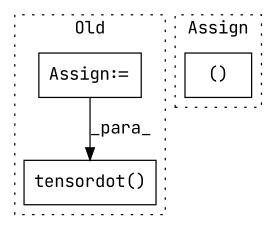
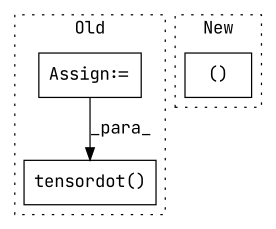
(218, 29) -> (218, 29)
